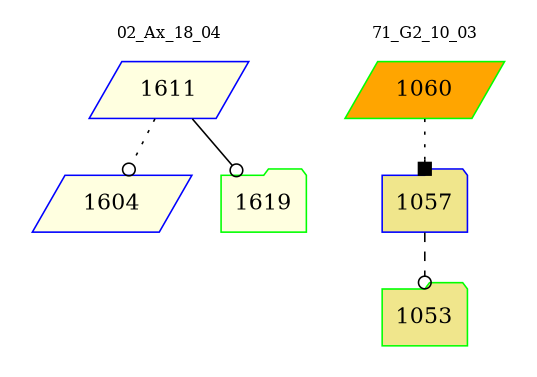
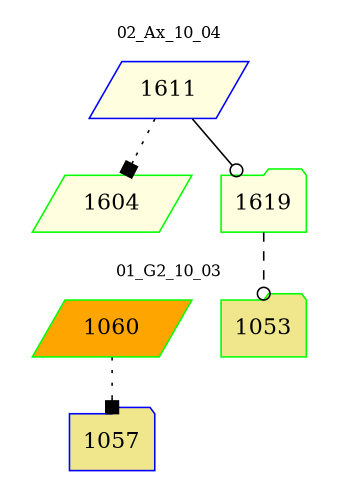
(169, 34) -> (169, 34)
(425, 34) -> (169, 272)
(143, 141) -> (144, 140)
(112, 204) -> (112, 204)
(425, 254) -> (264, 268)
